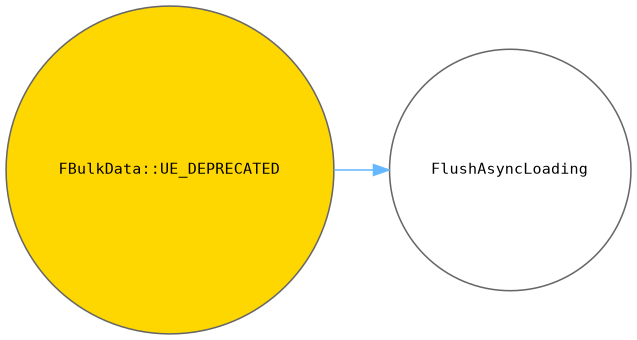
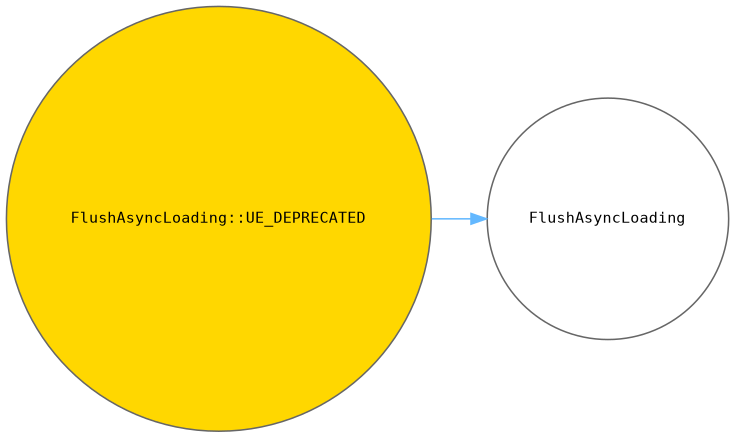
(170, 170) -> (219, 219)
